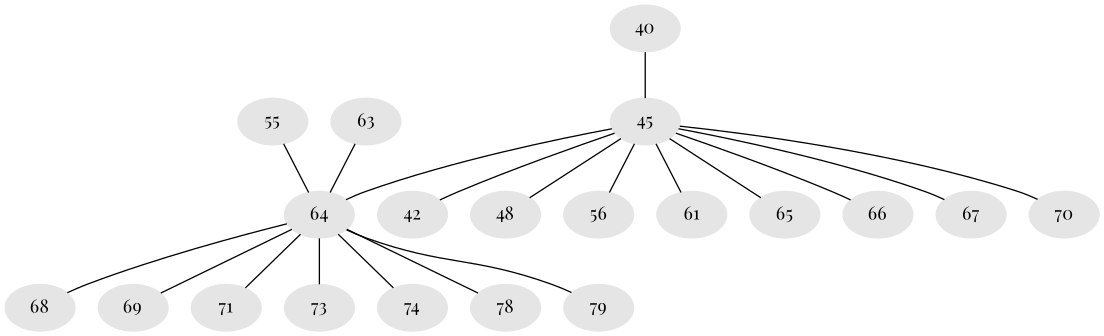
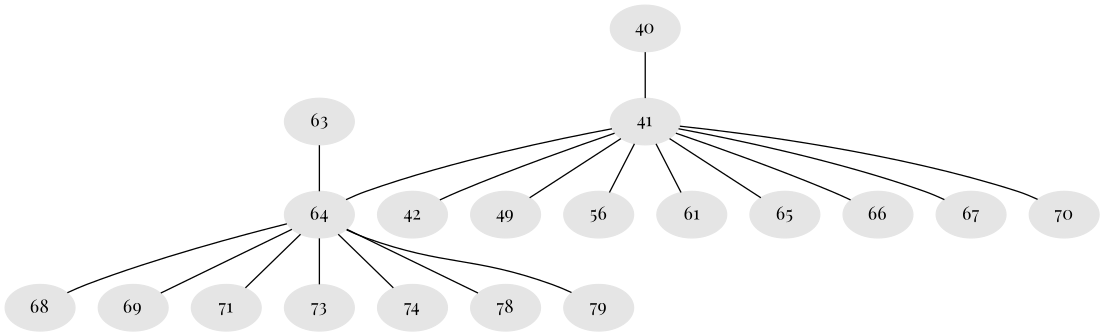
(273, 122) -> none
(645, 122) -> (645, 122)
(506, 215) -> (506, 215)
